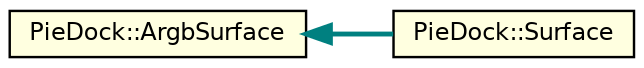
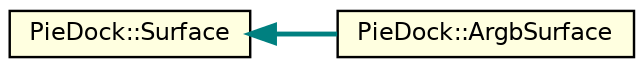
(362, 34) -> (306, 34)
